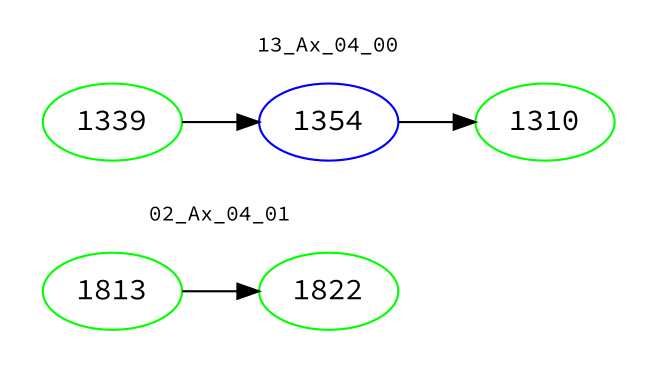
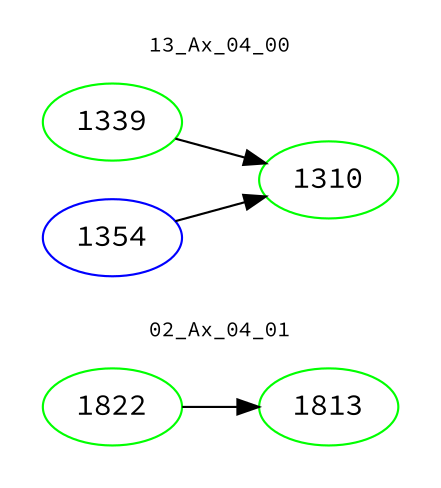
(210, 122) -> (210, 148)
(210, 291) -> (210, 407)
